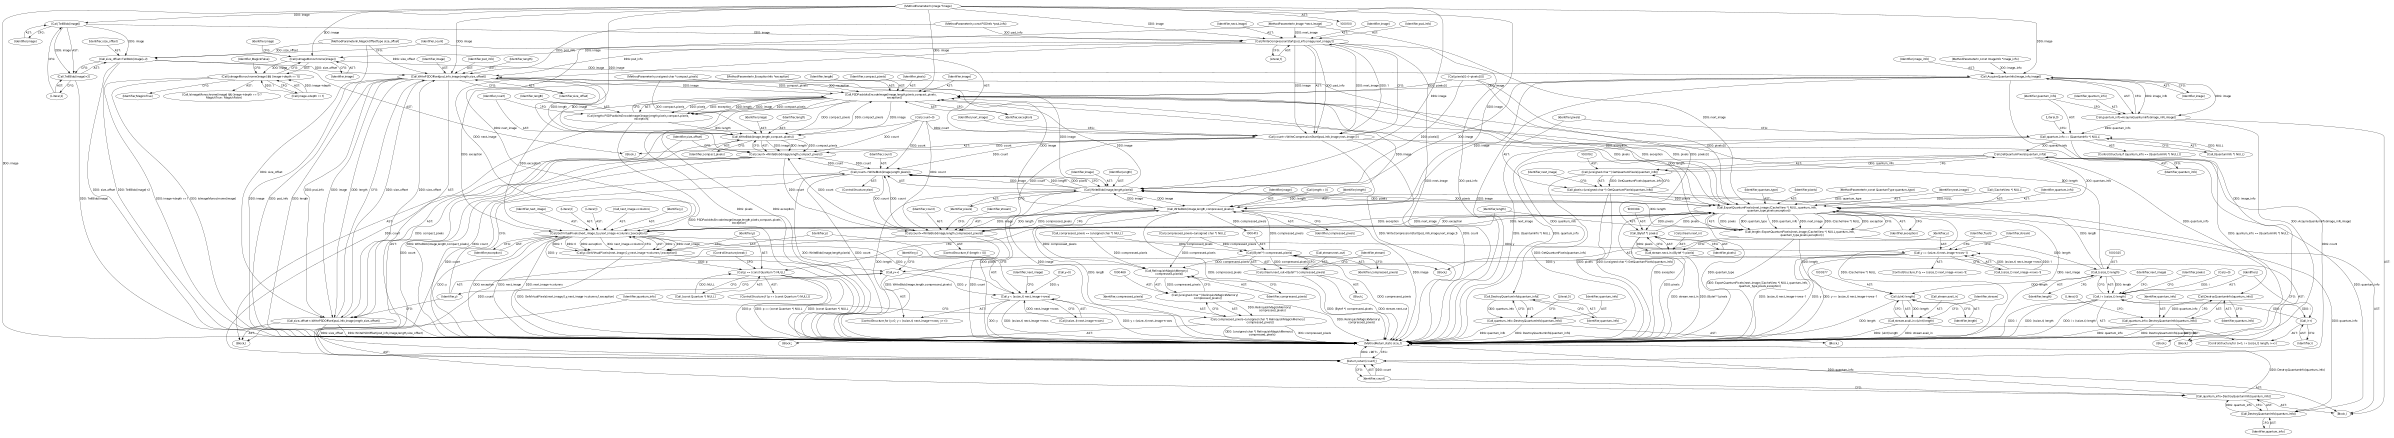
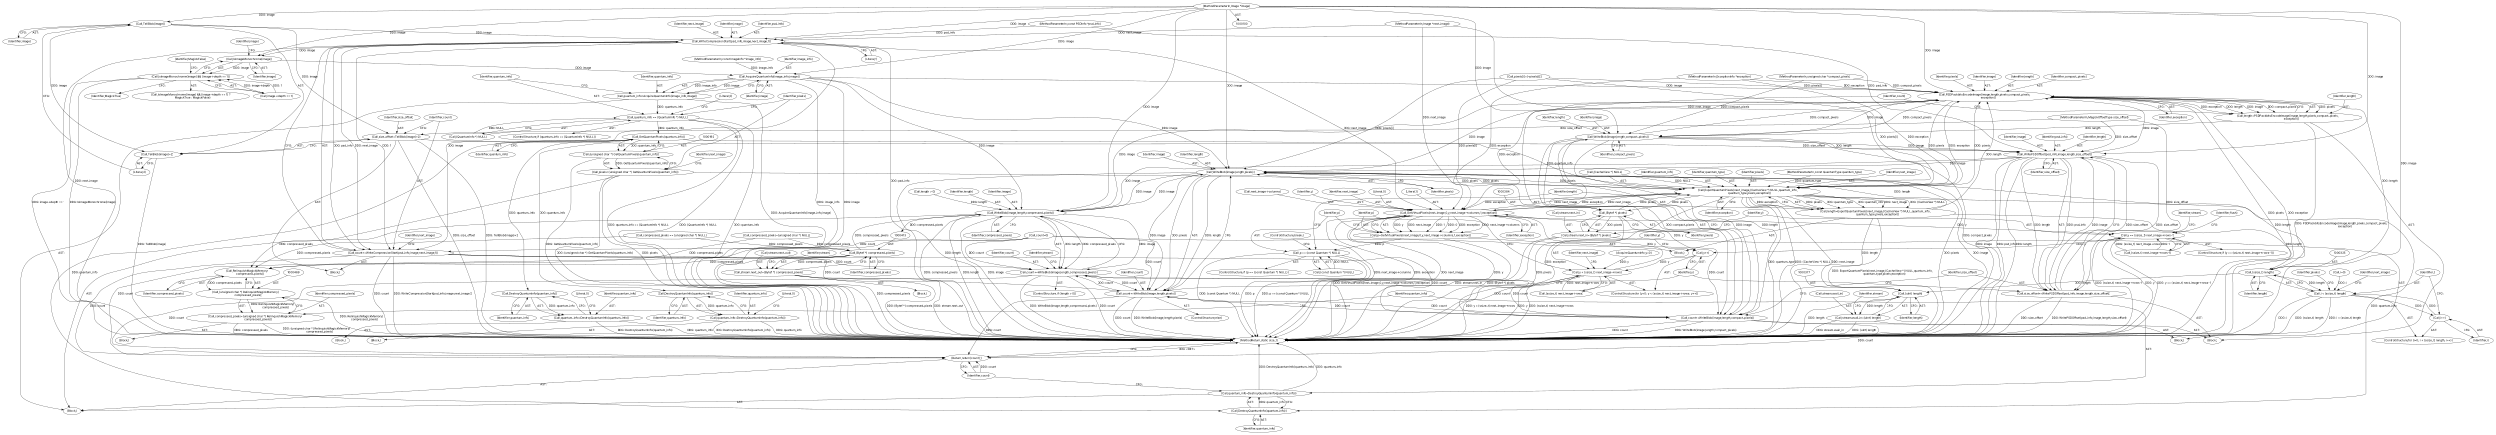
(869, 50) -> none
(1064, 273) -> (1634, 253)
(734, 285) -> (1317, 262)
